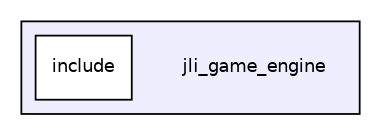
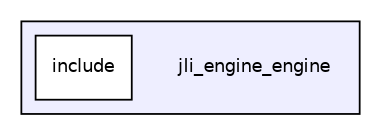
(255, 68) -> (255, 68)
